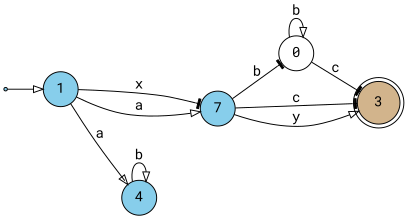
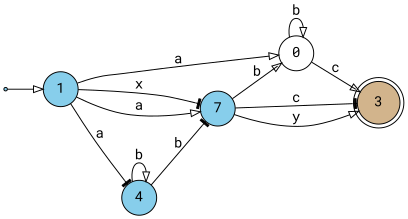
none -> (173, 67)
(334, 76) -> (334, 76)
(255, 82) -> (255, 82)
(97, 143) -> (97, 143)
none -> (177, 155)
